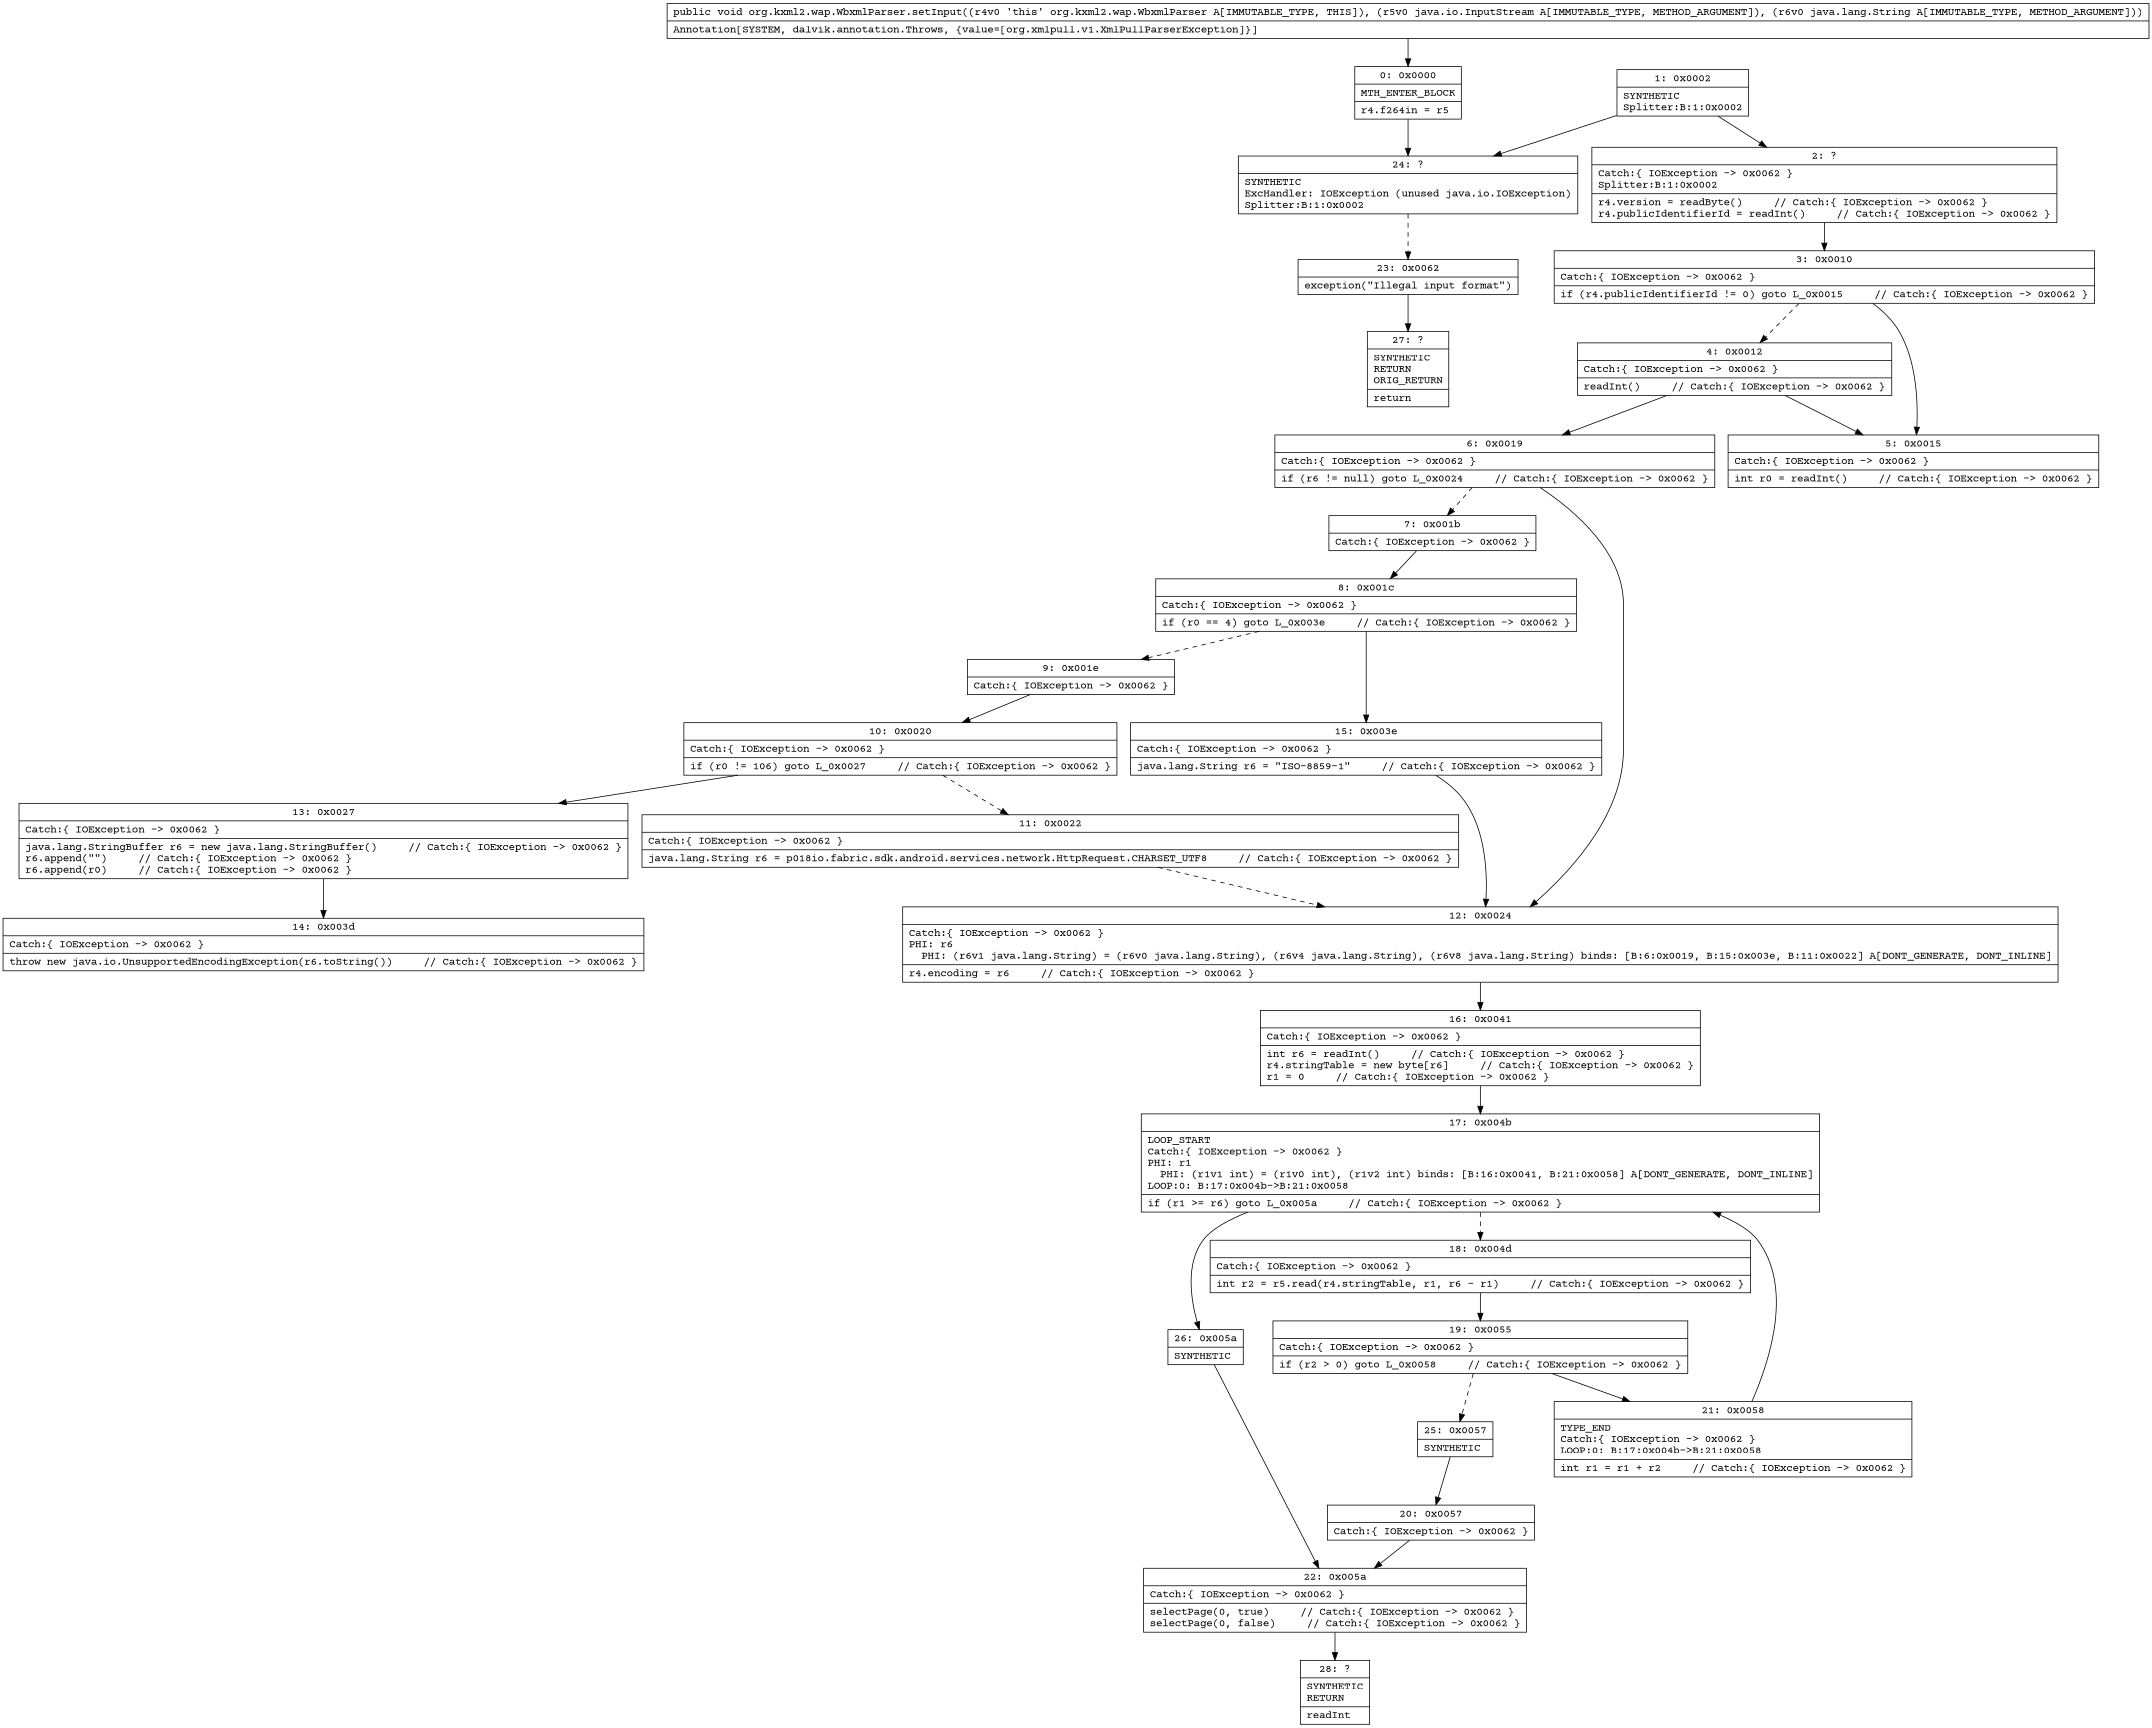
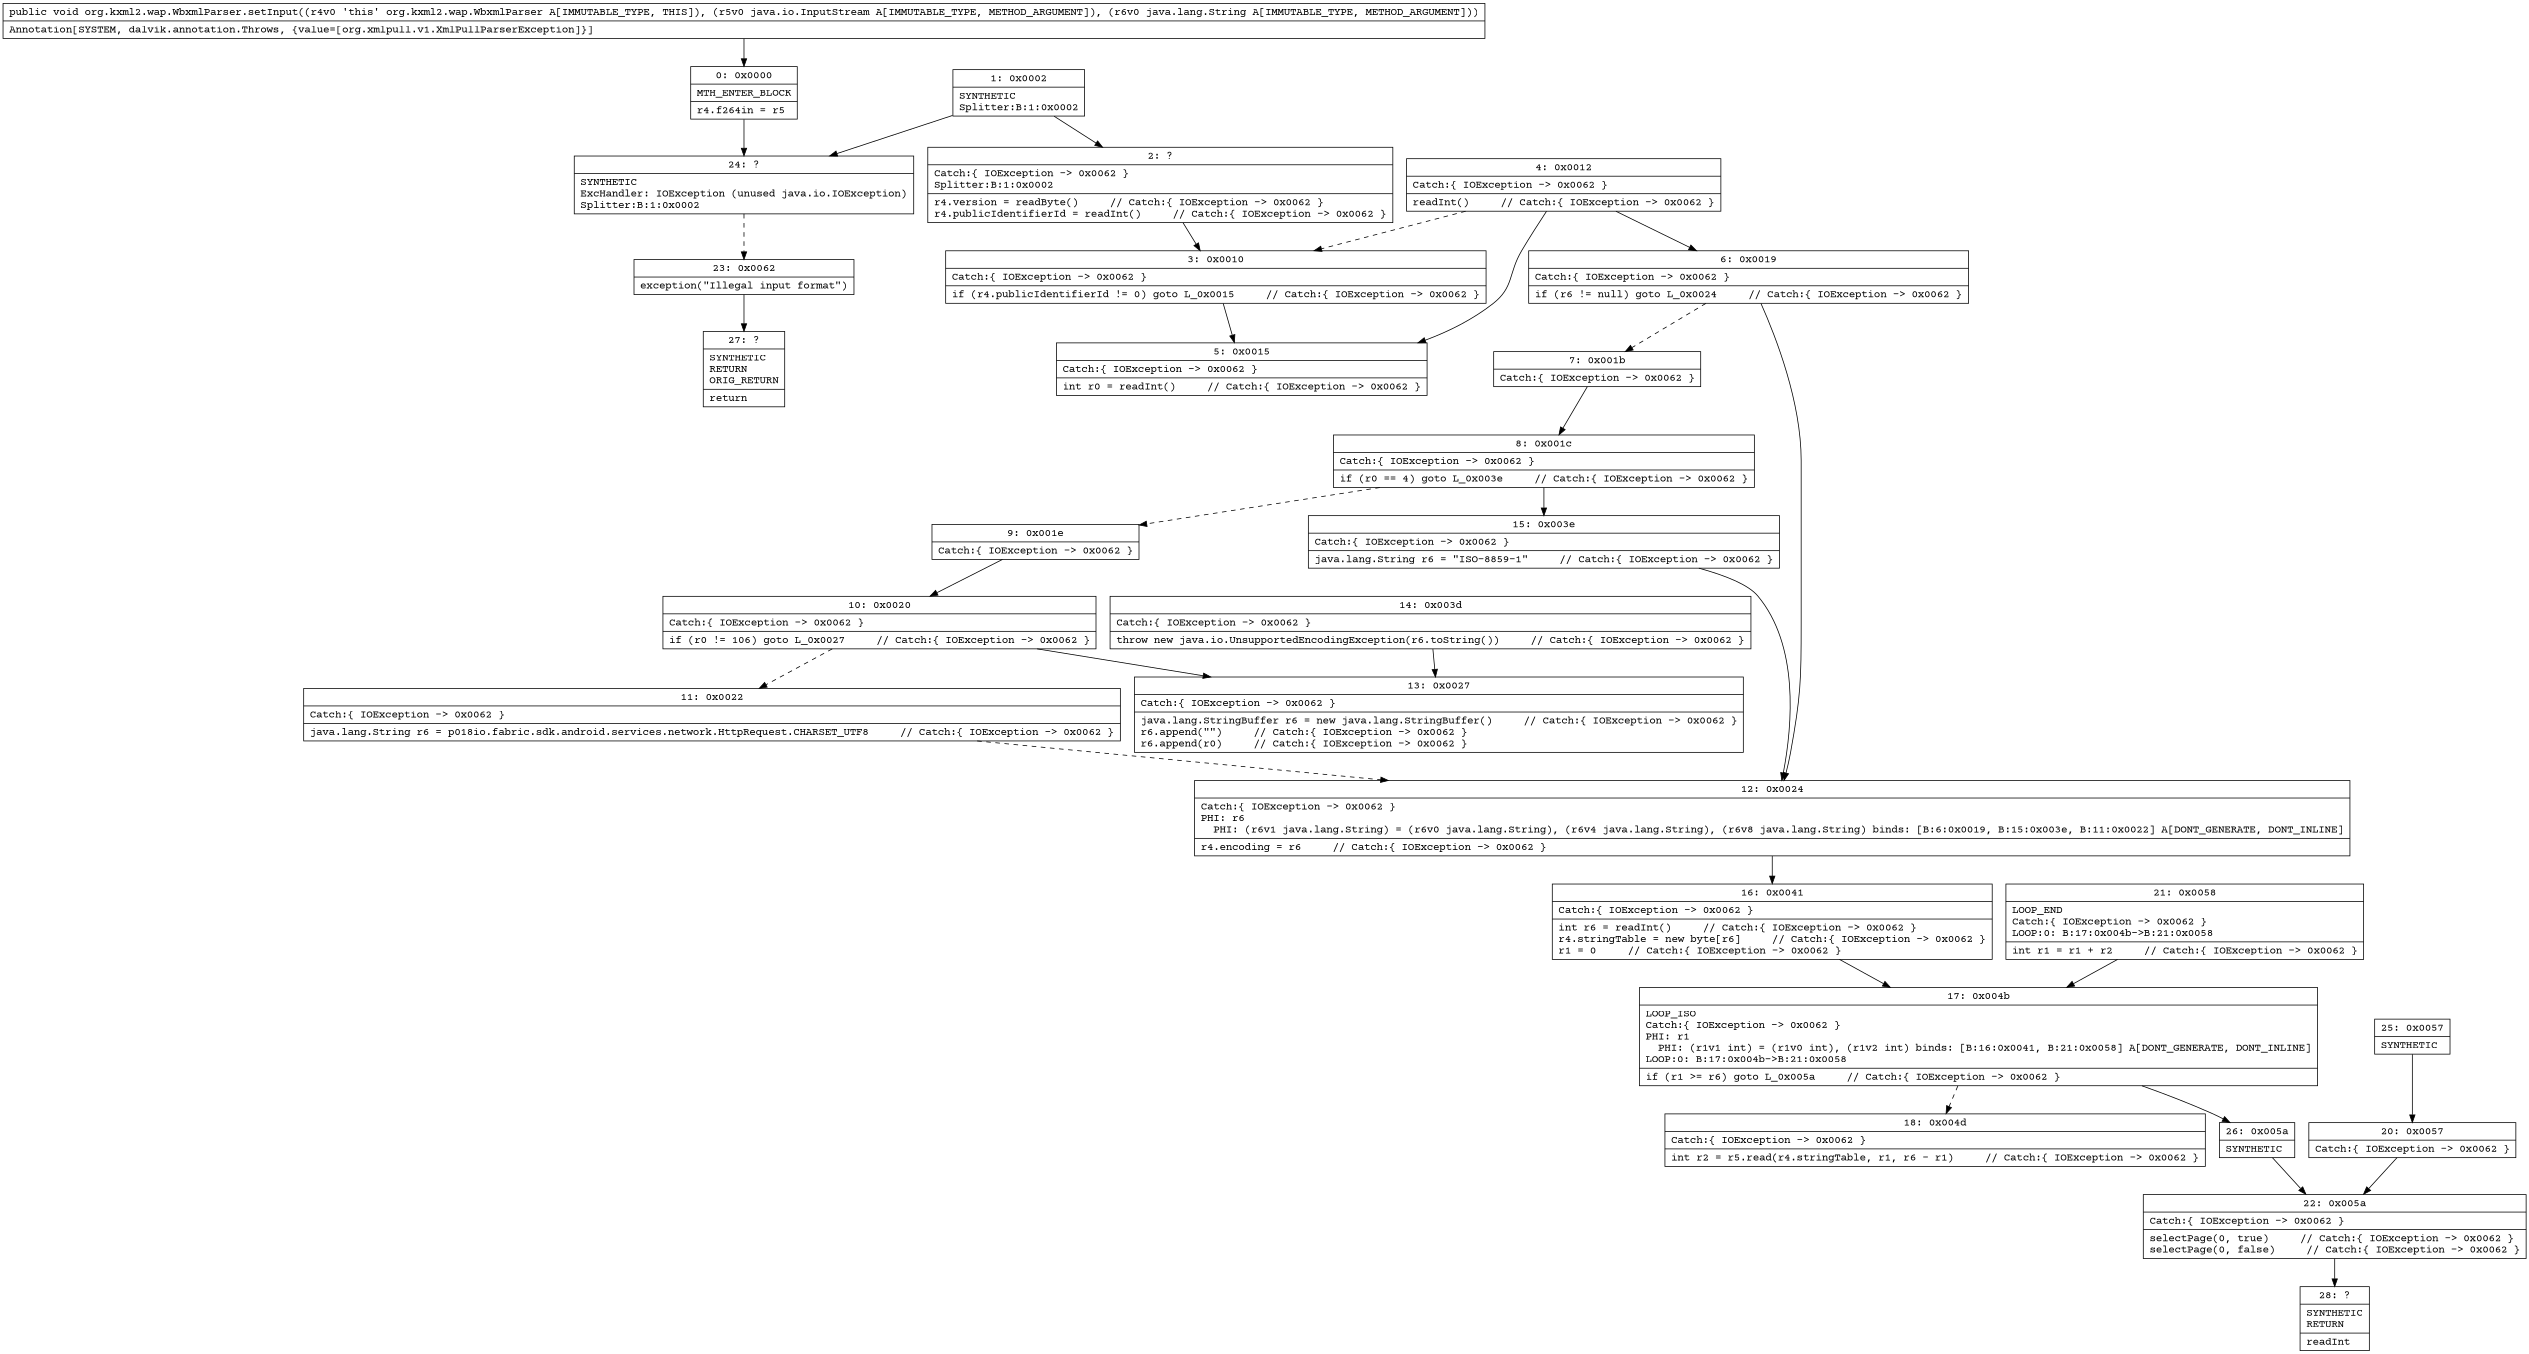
(1782, 320) -> (1394, 230)
(323, 895) -> (1434, 659)
(1179, 1140) -> (1671, 1013)
(1480, 1347) -> none
(1586, 1427) -> (2037, 910)
